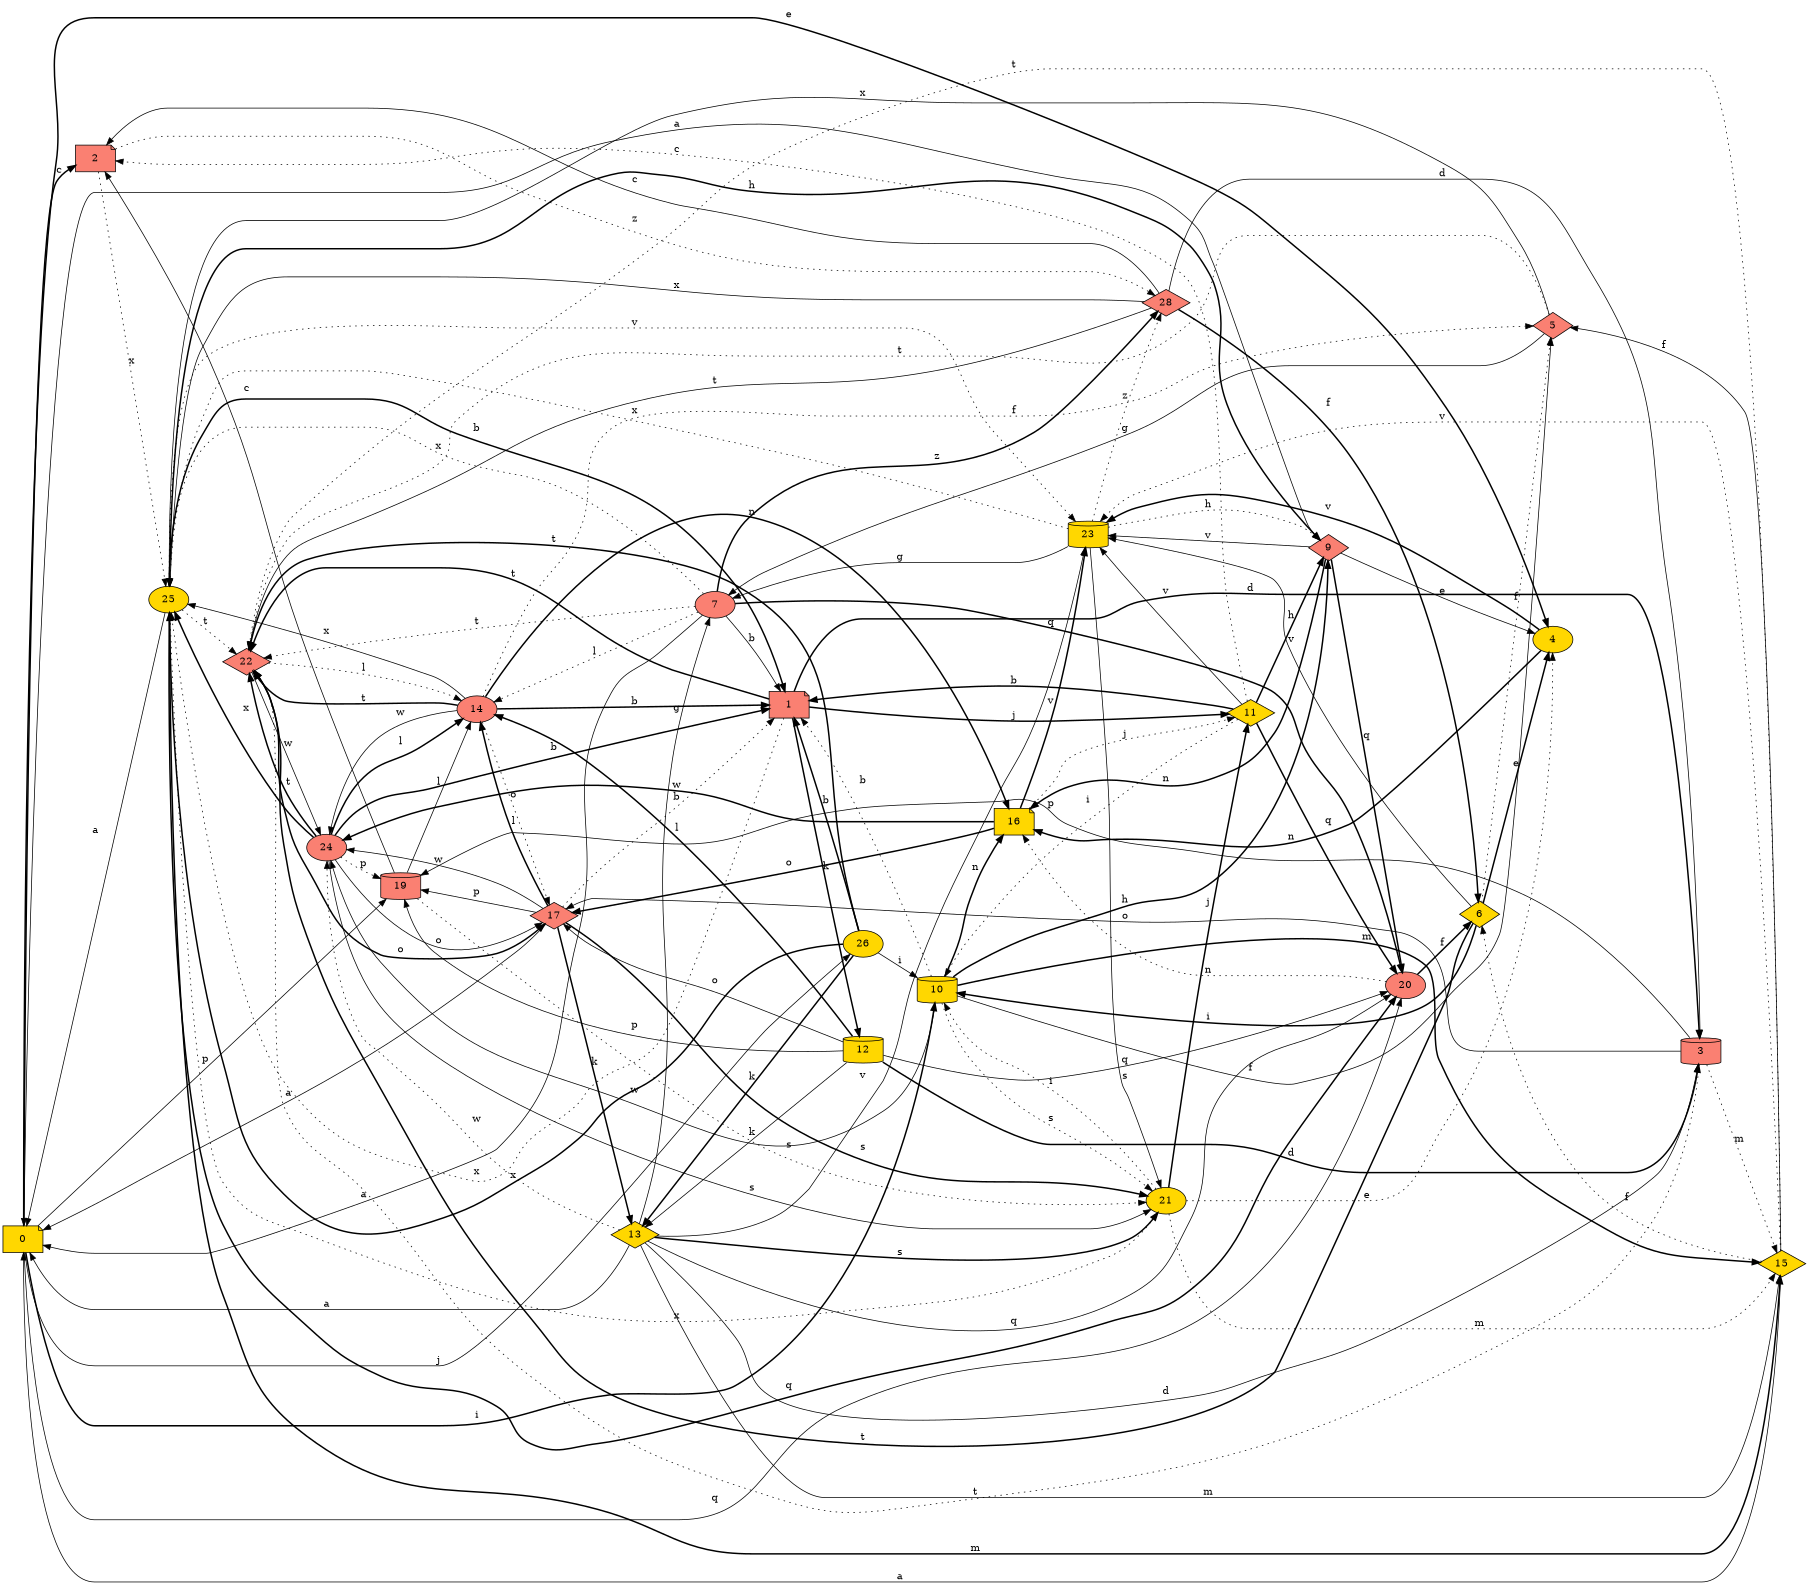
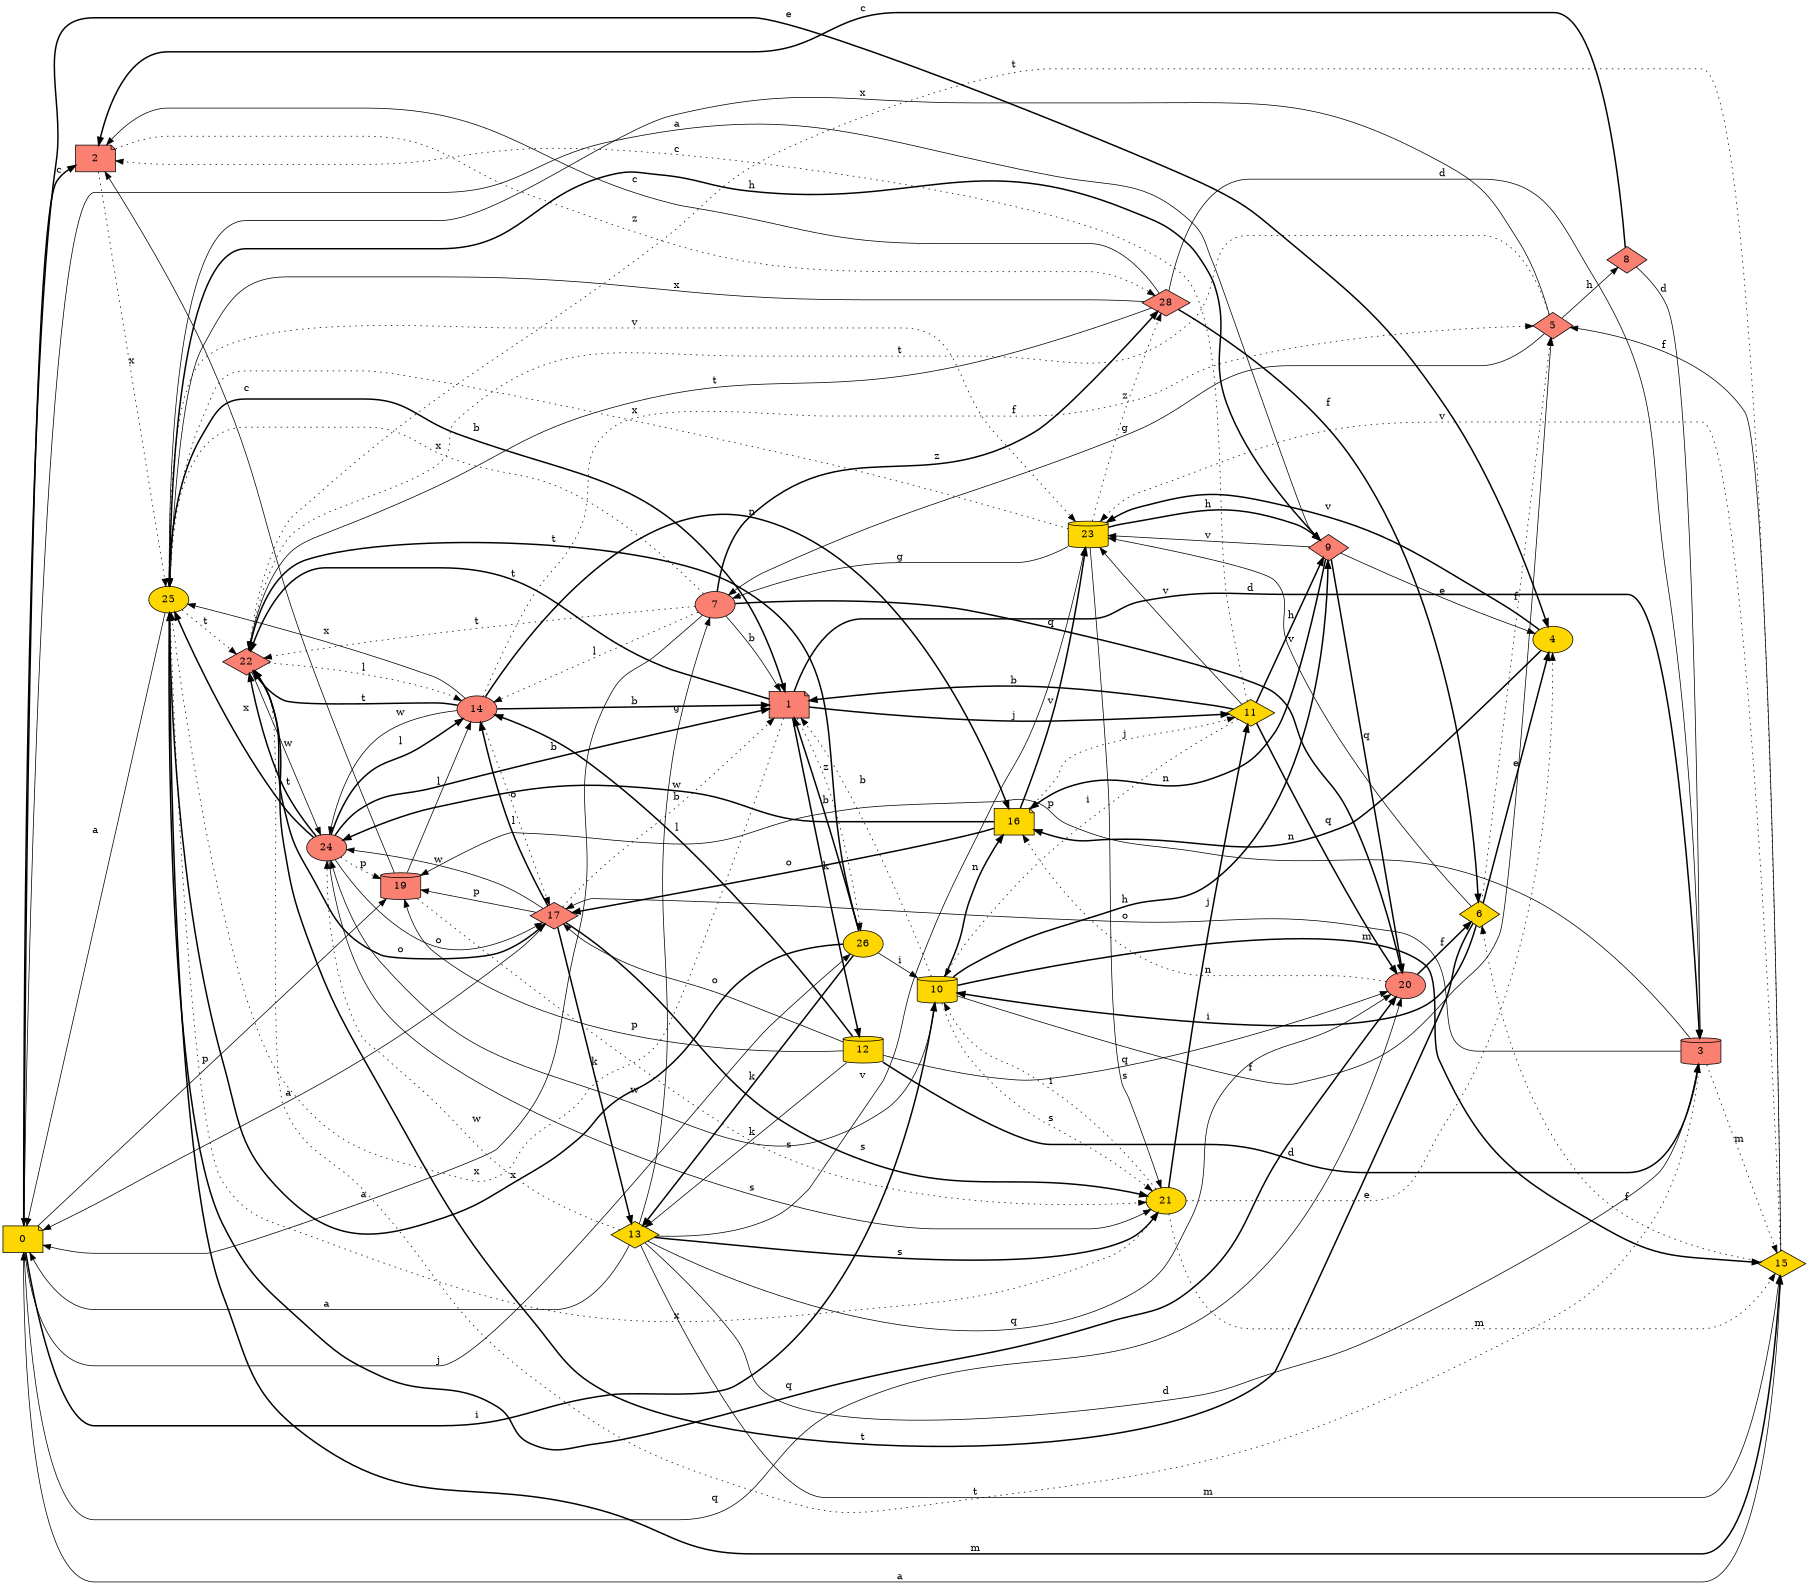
none -> (1627, 260)
(1213, 510) -> (1213, 510)
none -> (828, 787)
